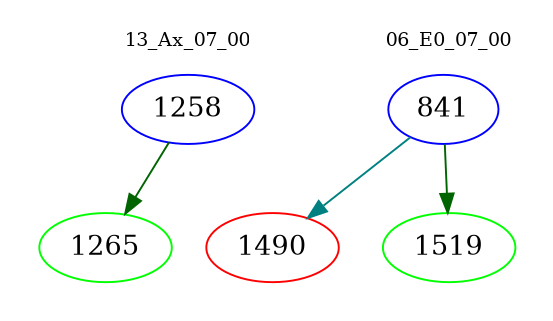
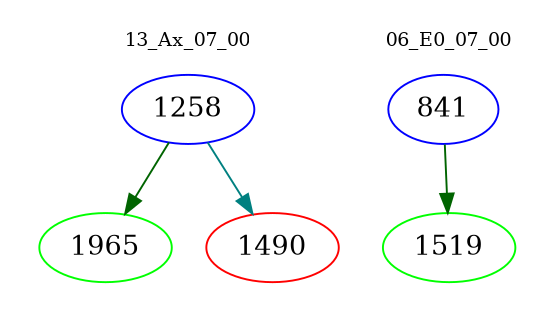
(382, 159) -> (225, 170)
(106, 248) -> (106, 248)
